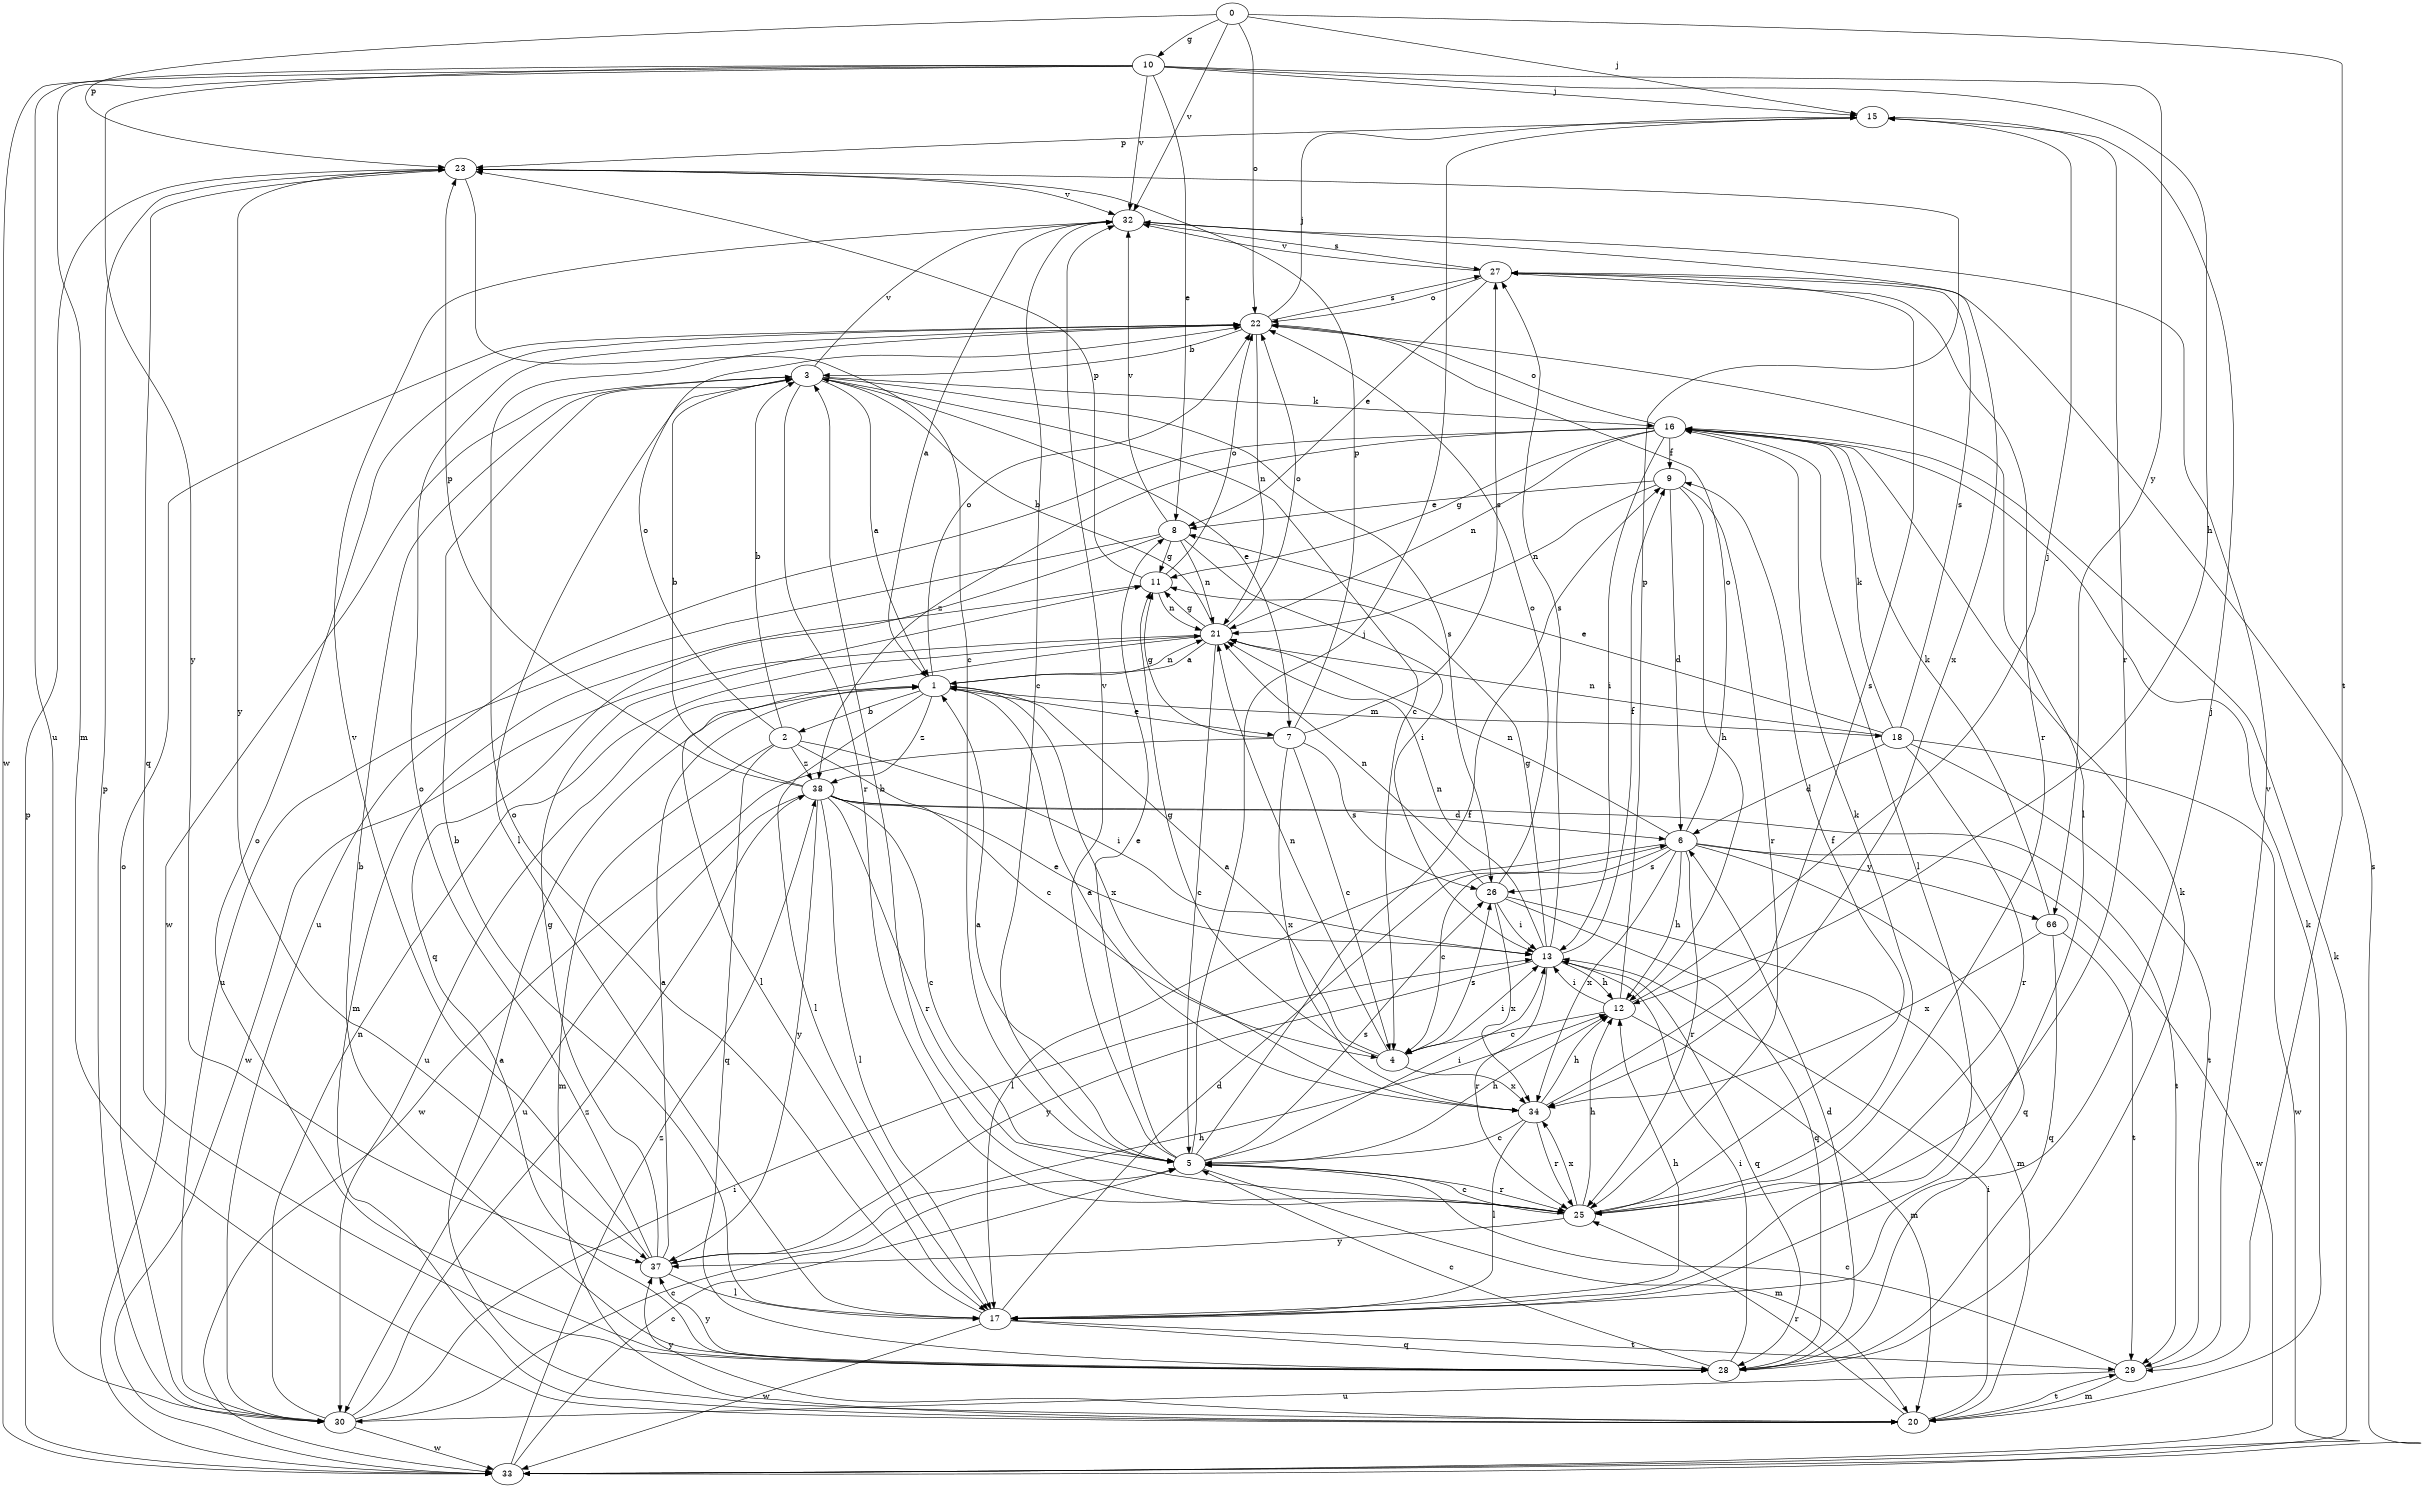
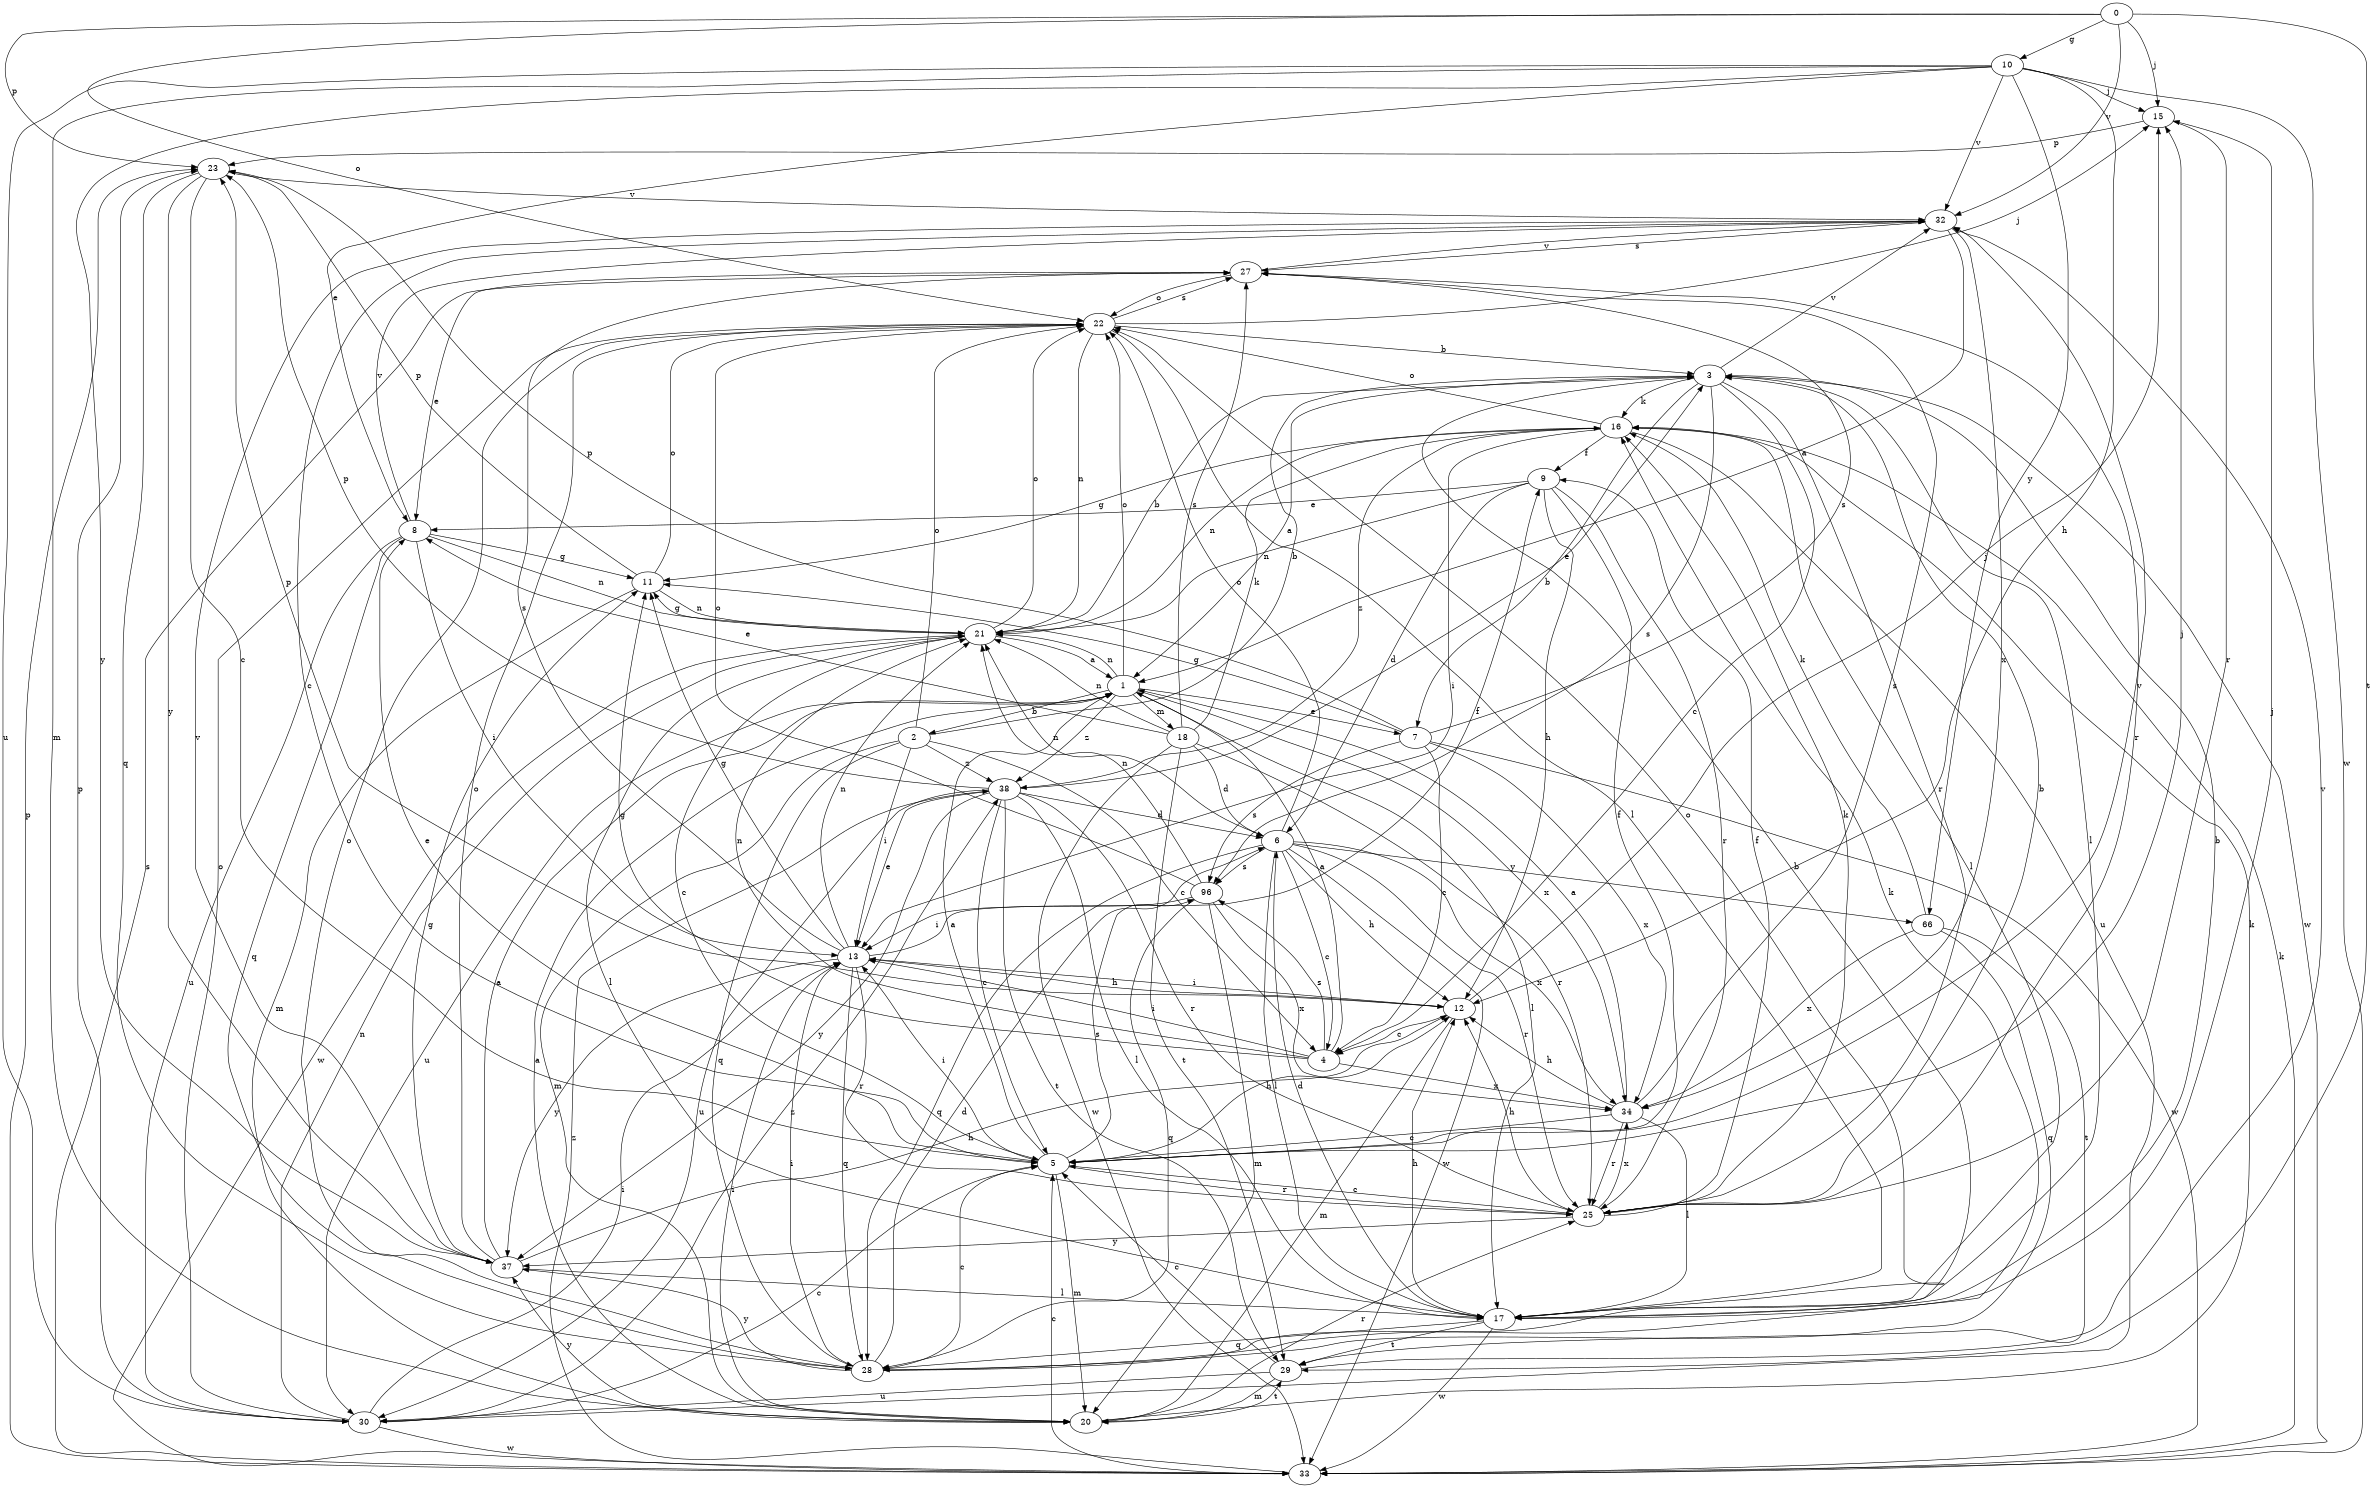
(1454, 837) -> (1675, 1080)
(1492, 893) -> (1207, 893)
